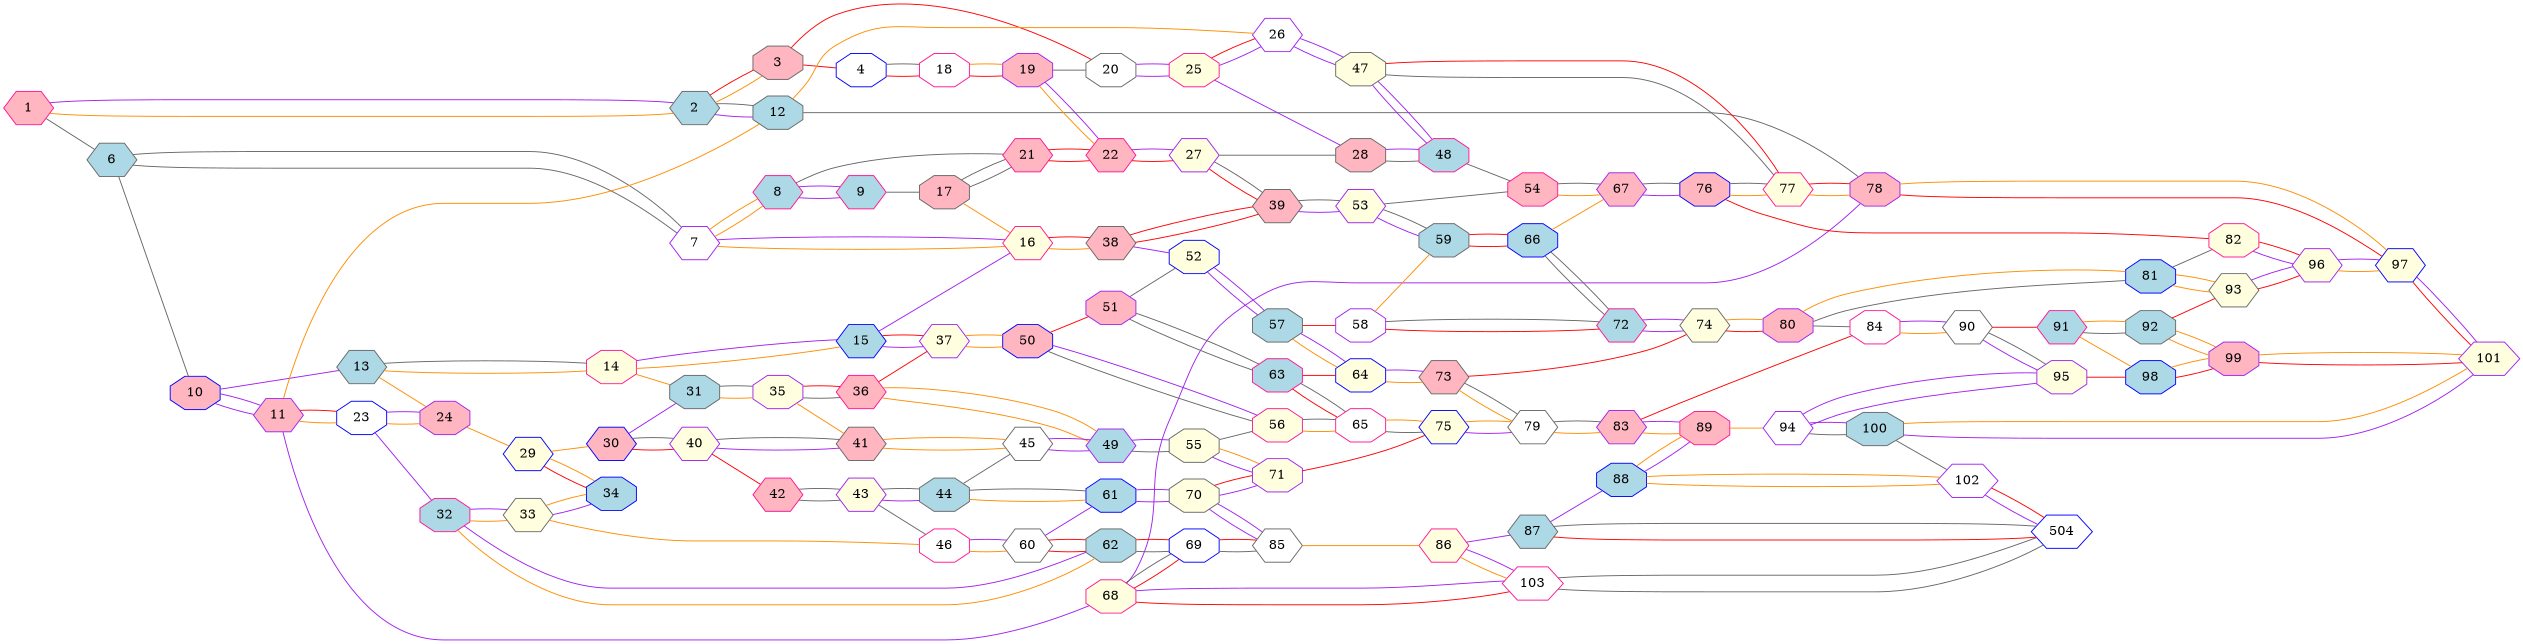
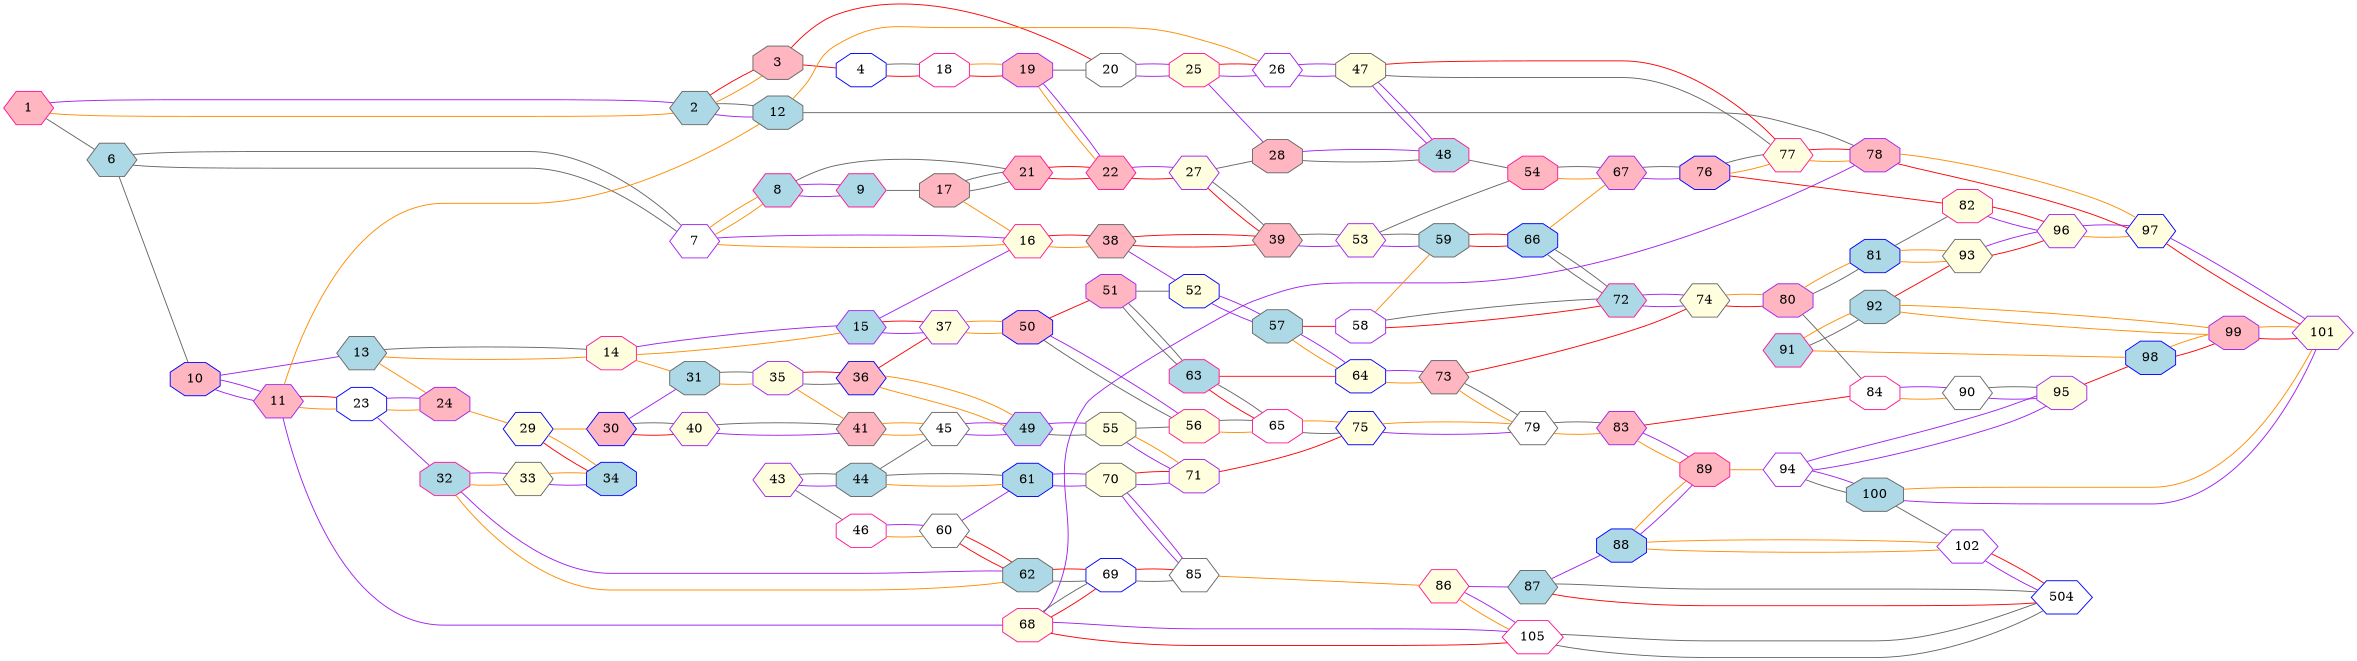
(2015, 327) -> none
(861, 341) -> (861, 327)
(861, 392) -> (861, 378)
(778, 495) -> none
(733, 541) -> none
(1533, 583) -> (1533, 637)
